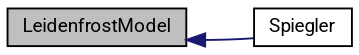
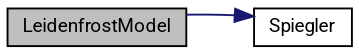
(229, 39) -> (211, 15)
